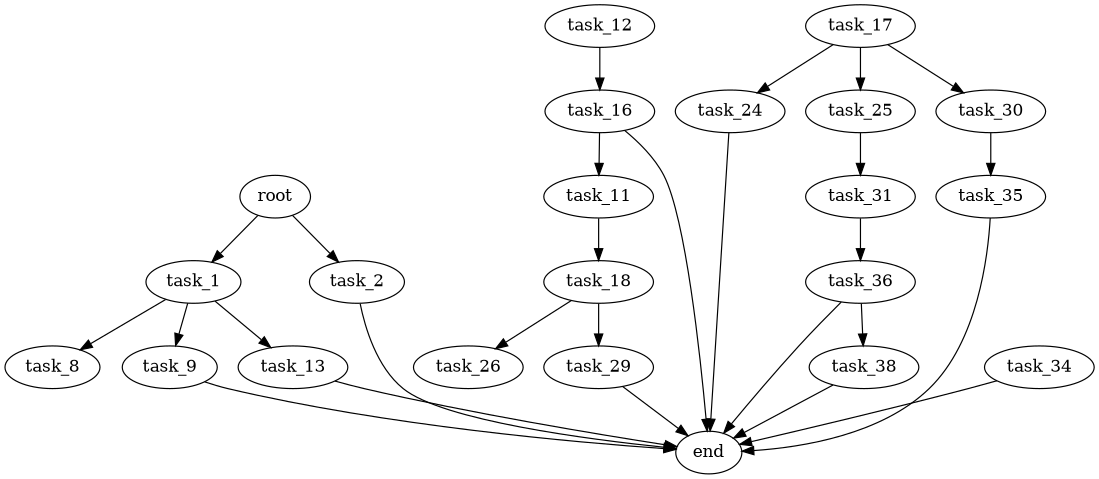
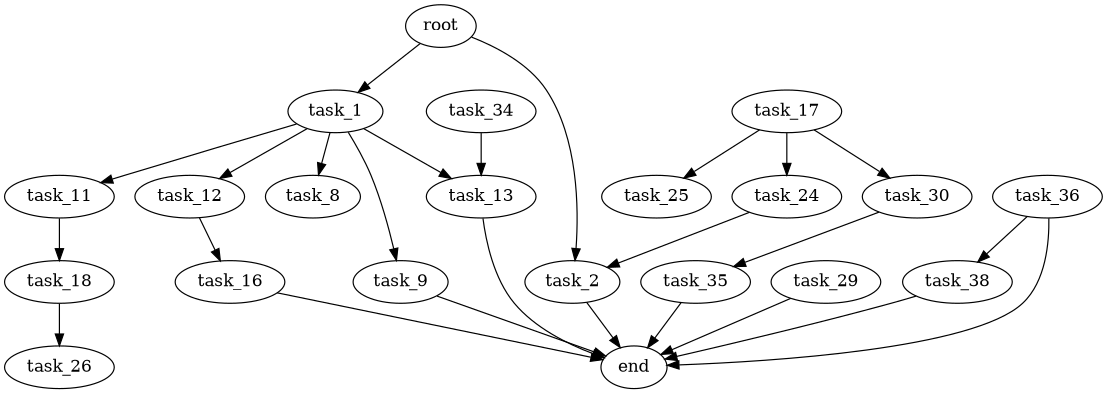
(599, 148) -> (204, 151)
none -> (269, 151)
(860, 197) -> none
(720, 276) -> (684, 238)
(599, 319) -> none
(874, 412) -> (481, 148)
